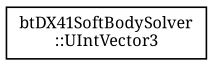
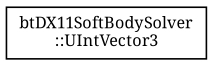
(106, 33) -> (106, 33)
